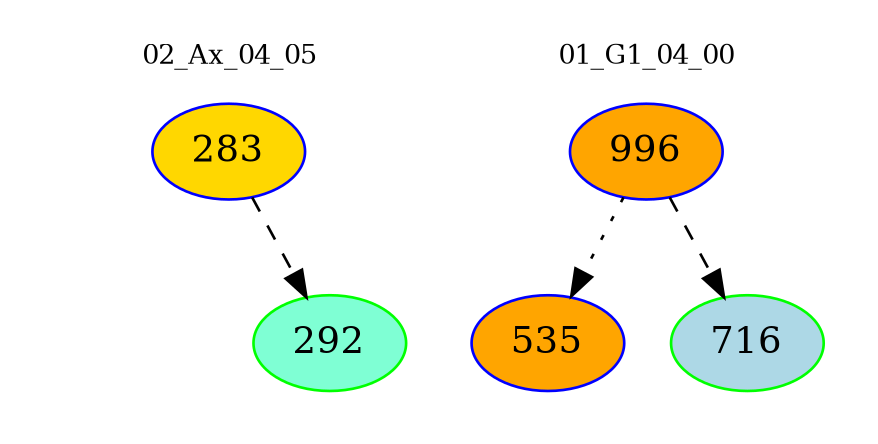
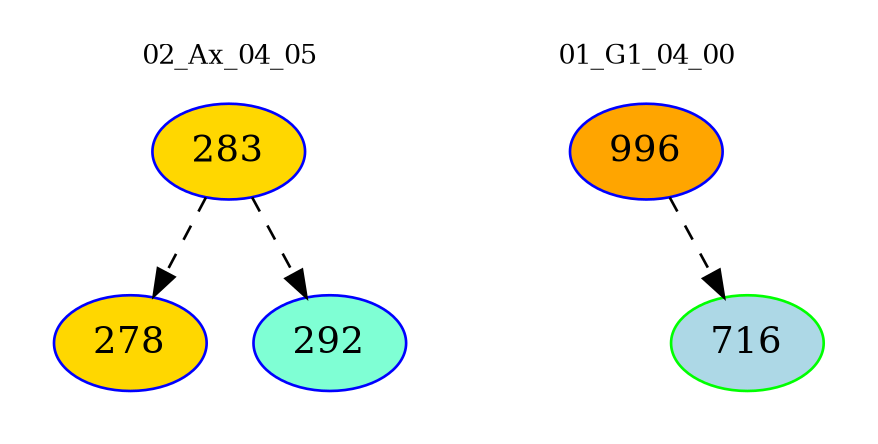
none -> (130, 343)
(330, 343) -> (330, 343)
(548, 343) -> none
